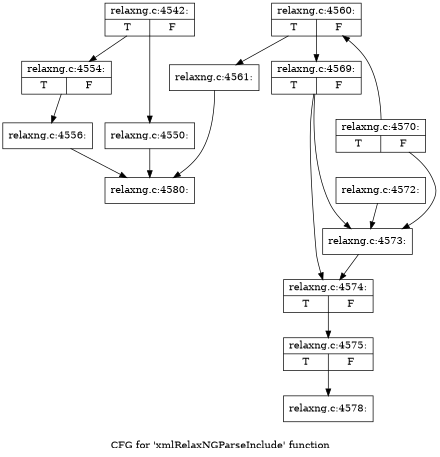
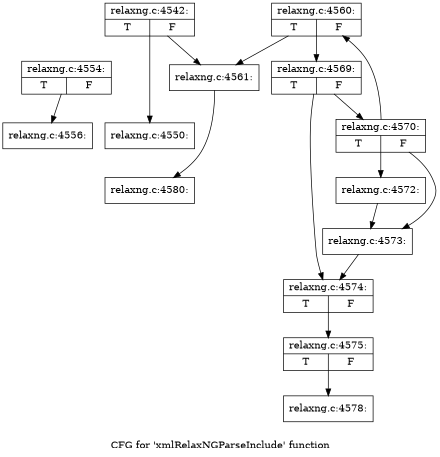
(111, 47) -> (181, 48)
(150, 160) -> none
(95, 161) -> none
none -> (381, 161)
(318, 163) -> (346, 104)
